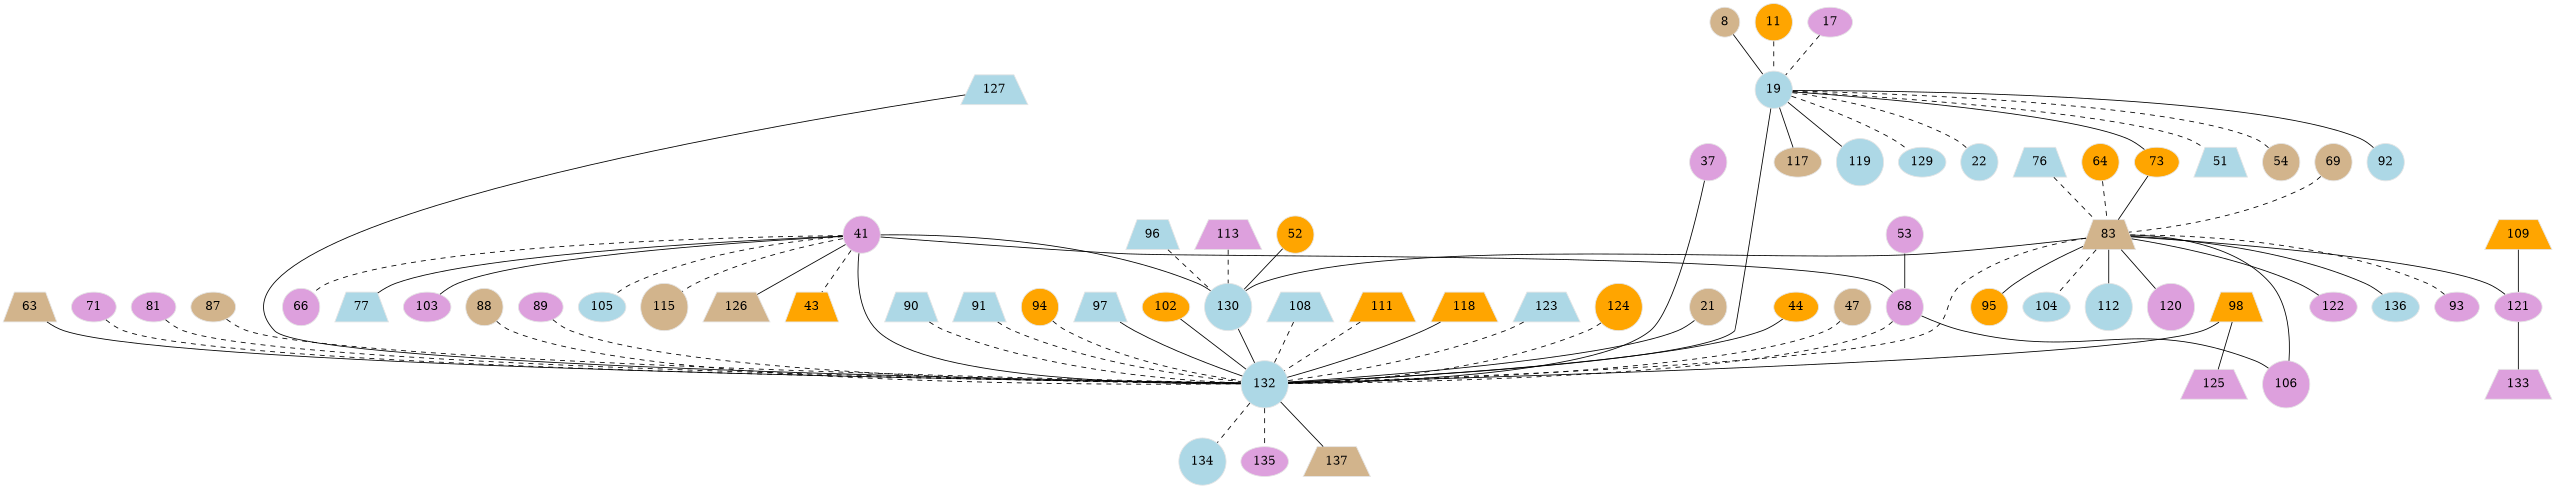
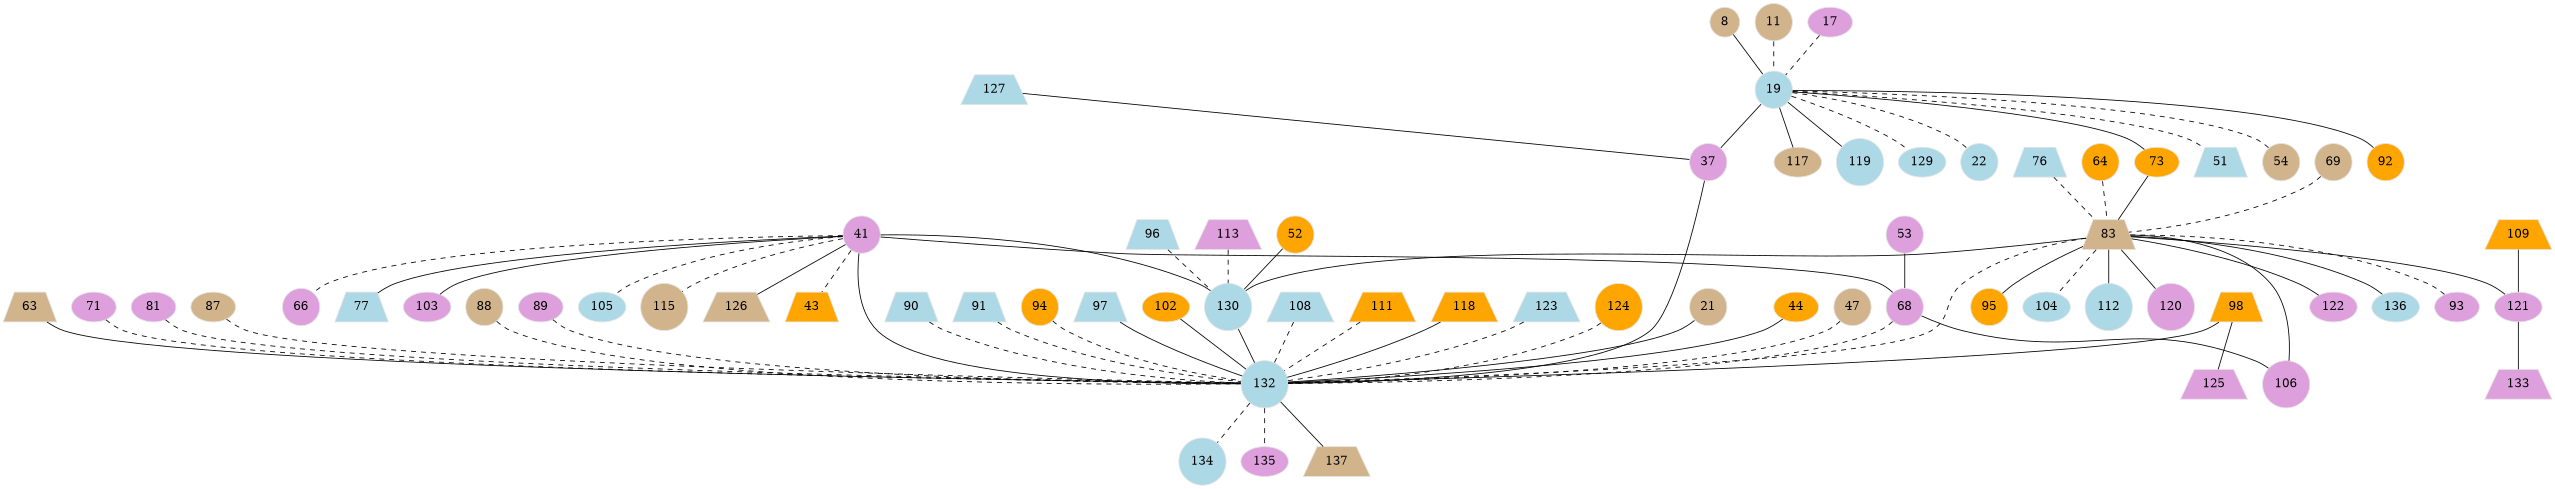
(1774, 22) -> (1774, 22)
(2386, 162) -> (2386, 162)
(270, 299) -> (1356, 126)
(1724, 335) -> (1741, 126)
